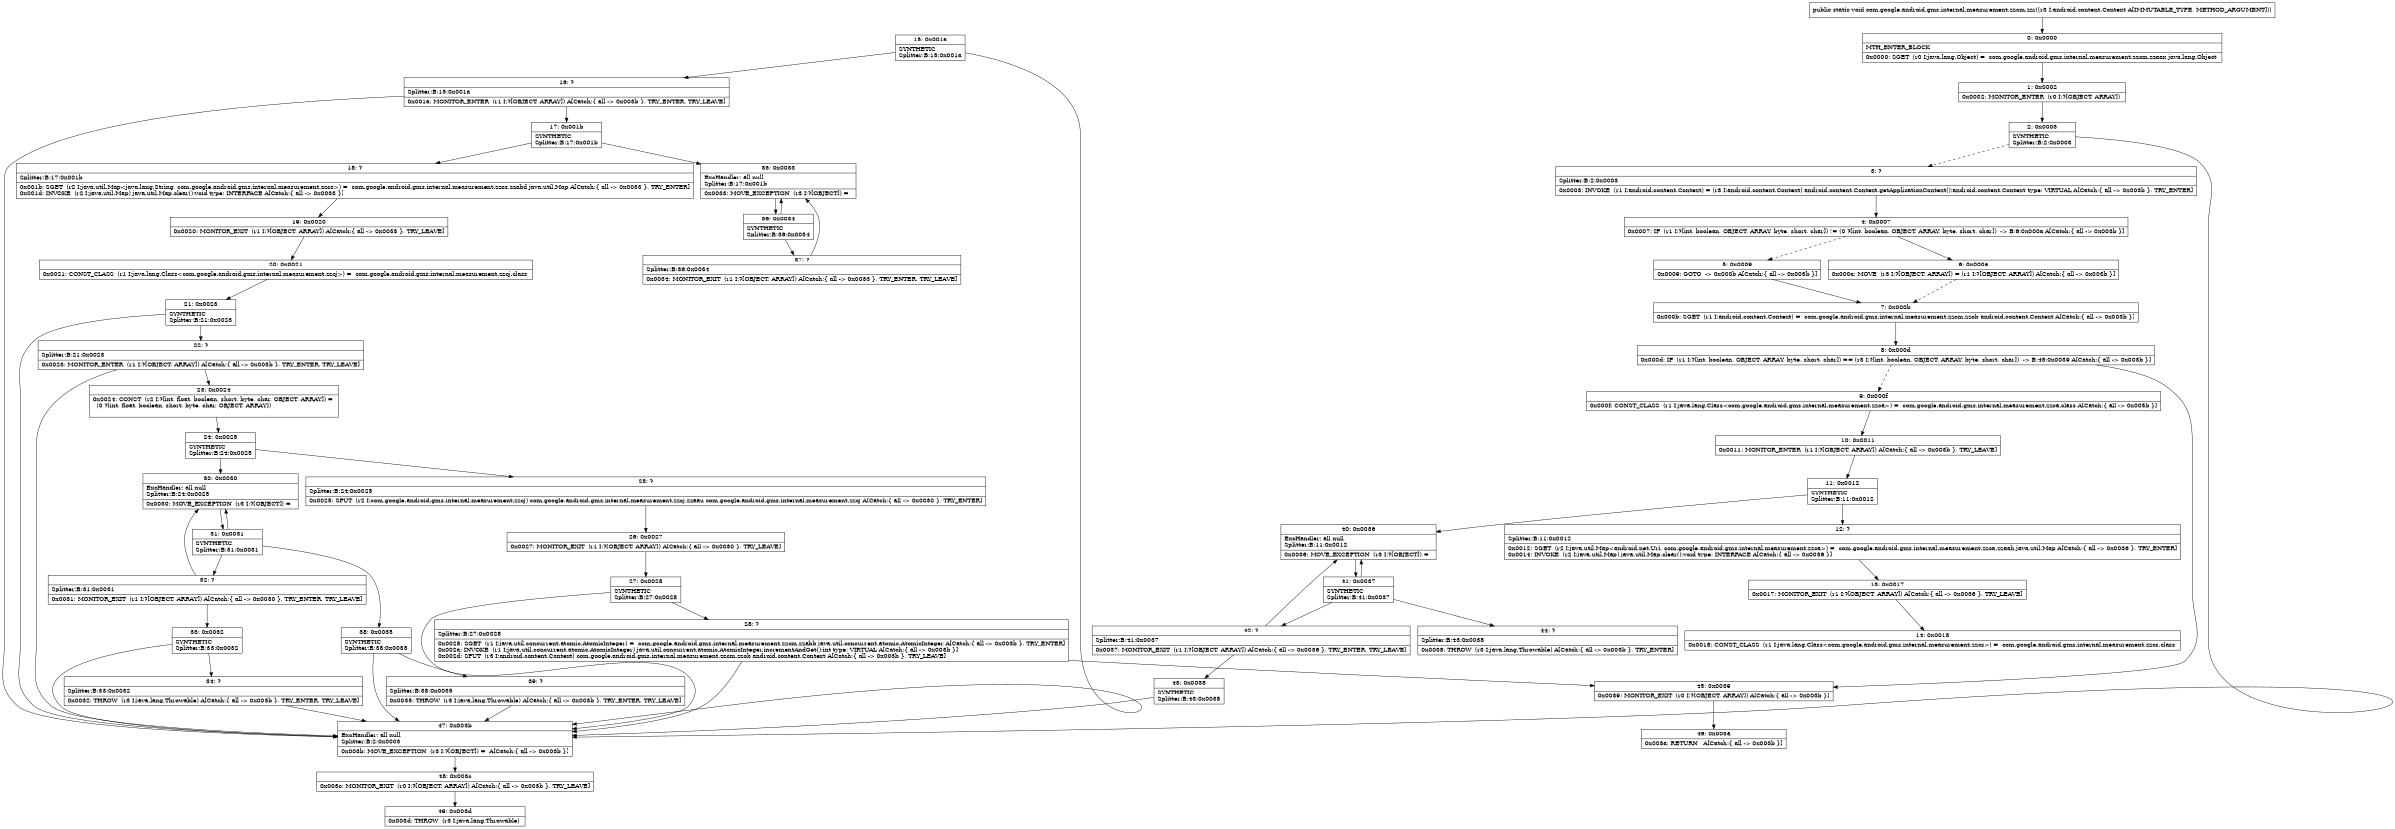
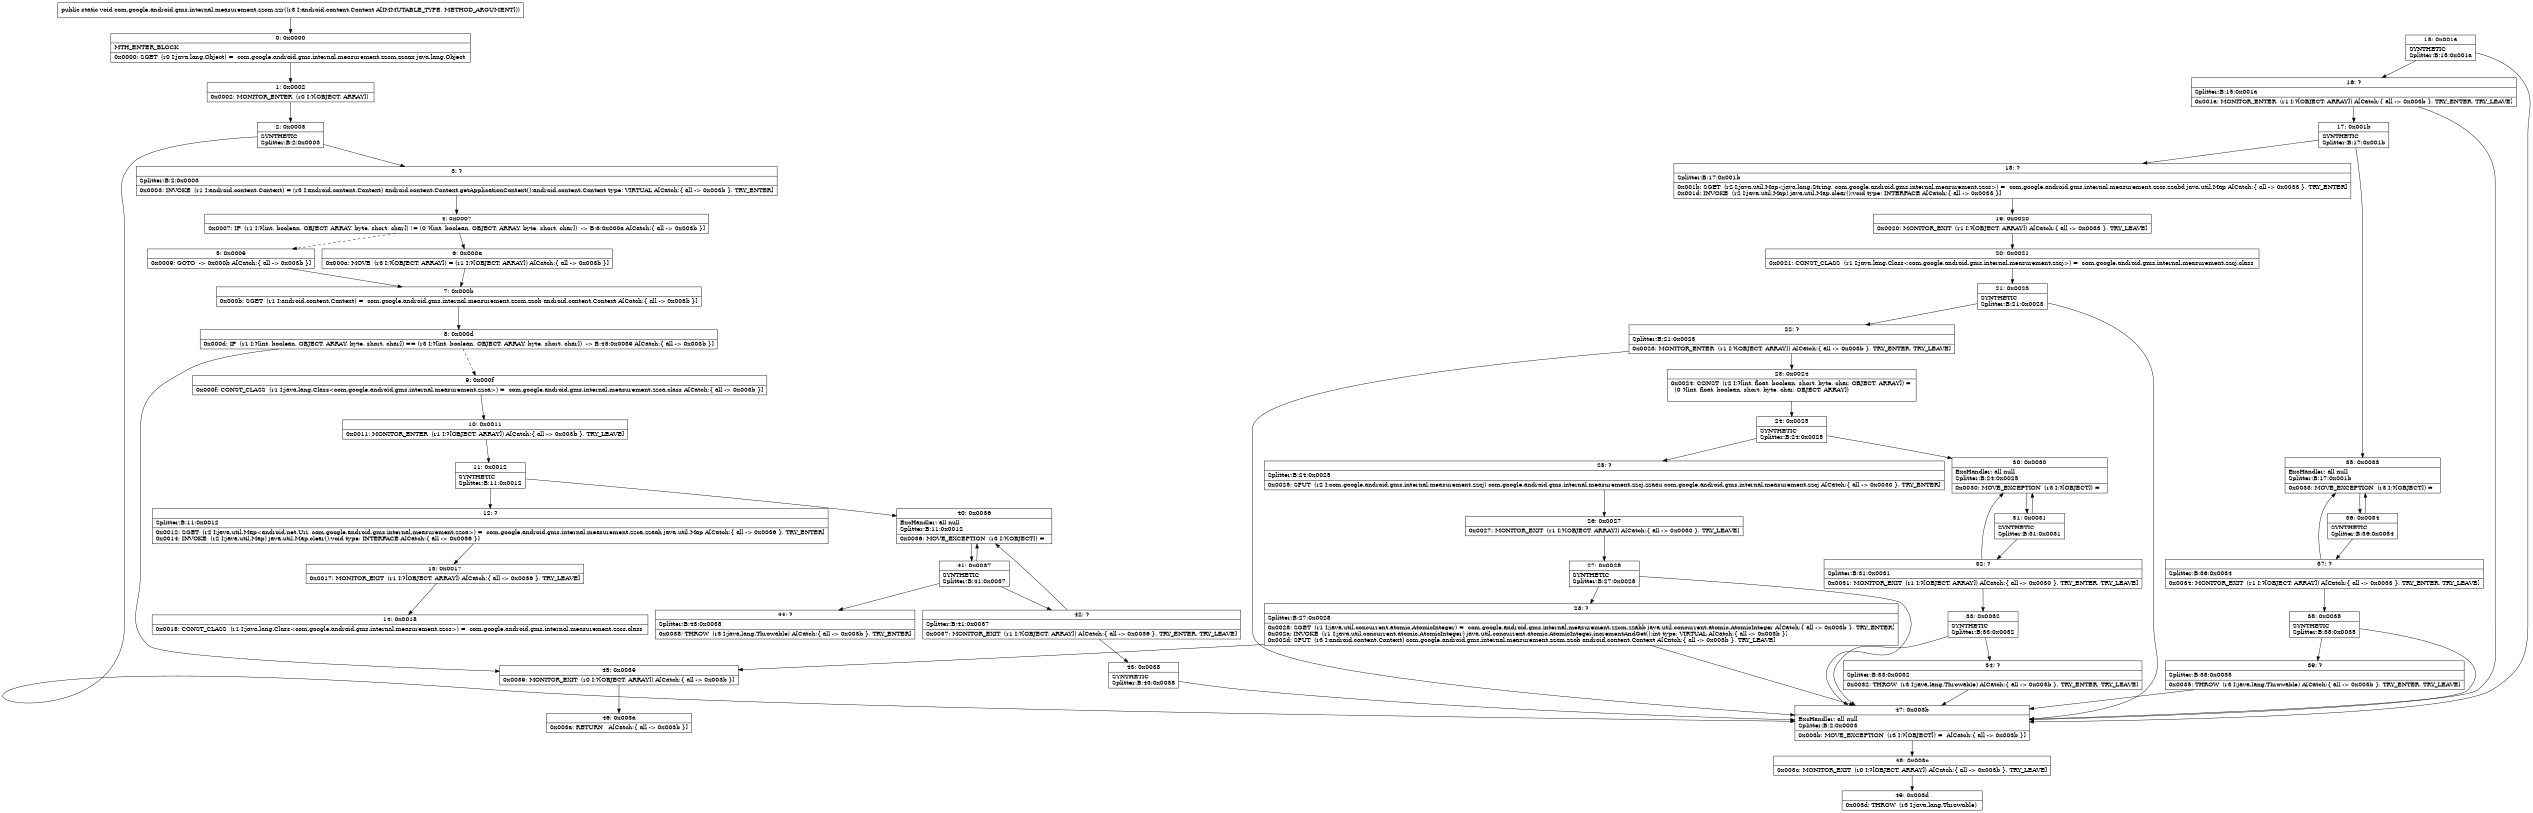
(1970, 155) -> (362, 155)
(1936, 290) -> (463, 276)
(343, 561) -> (2324, 598)
